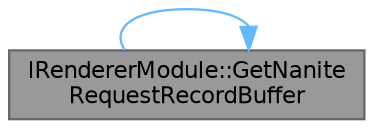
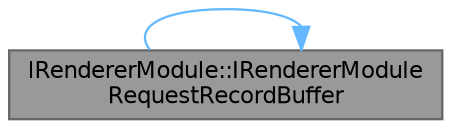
(187, 85) -> (226, 85)
